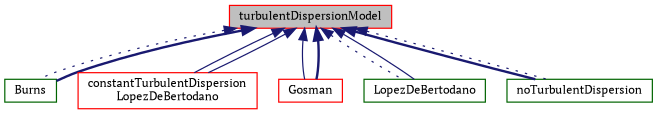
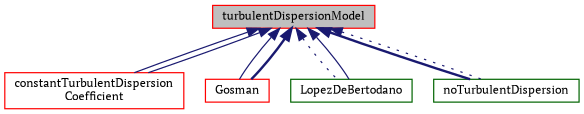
(31, 91) -> none
(168, 91) -> (94, 91)
